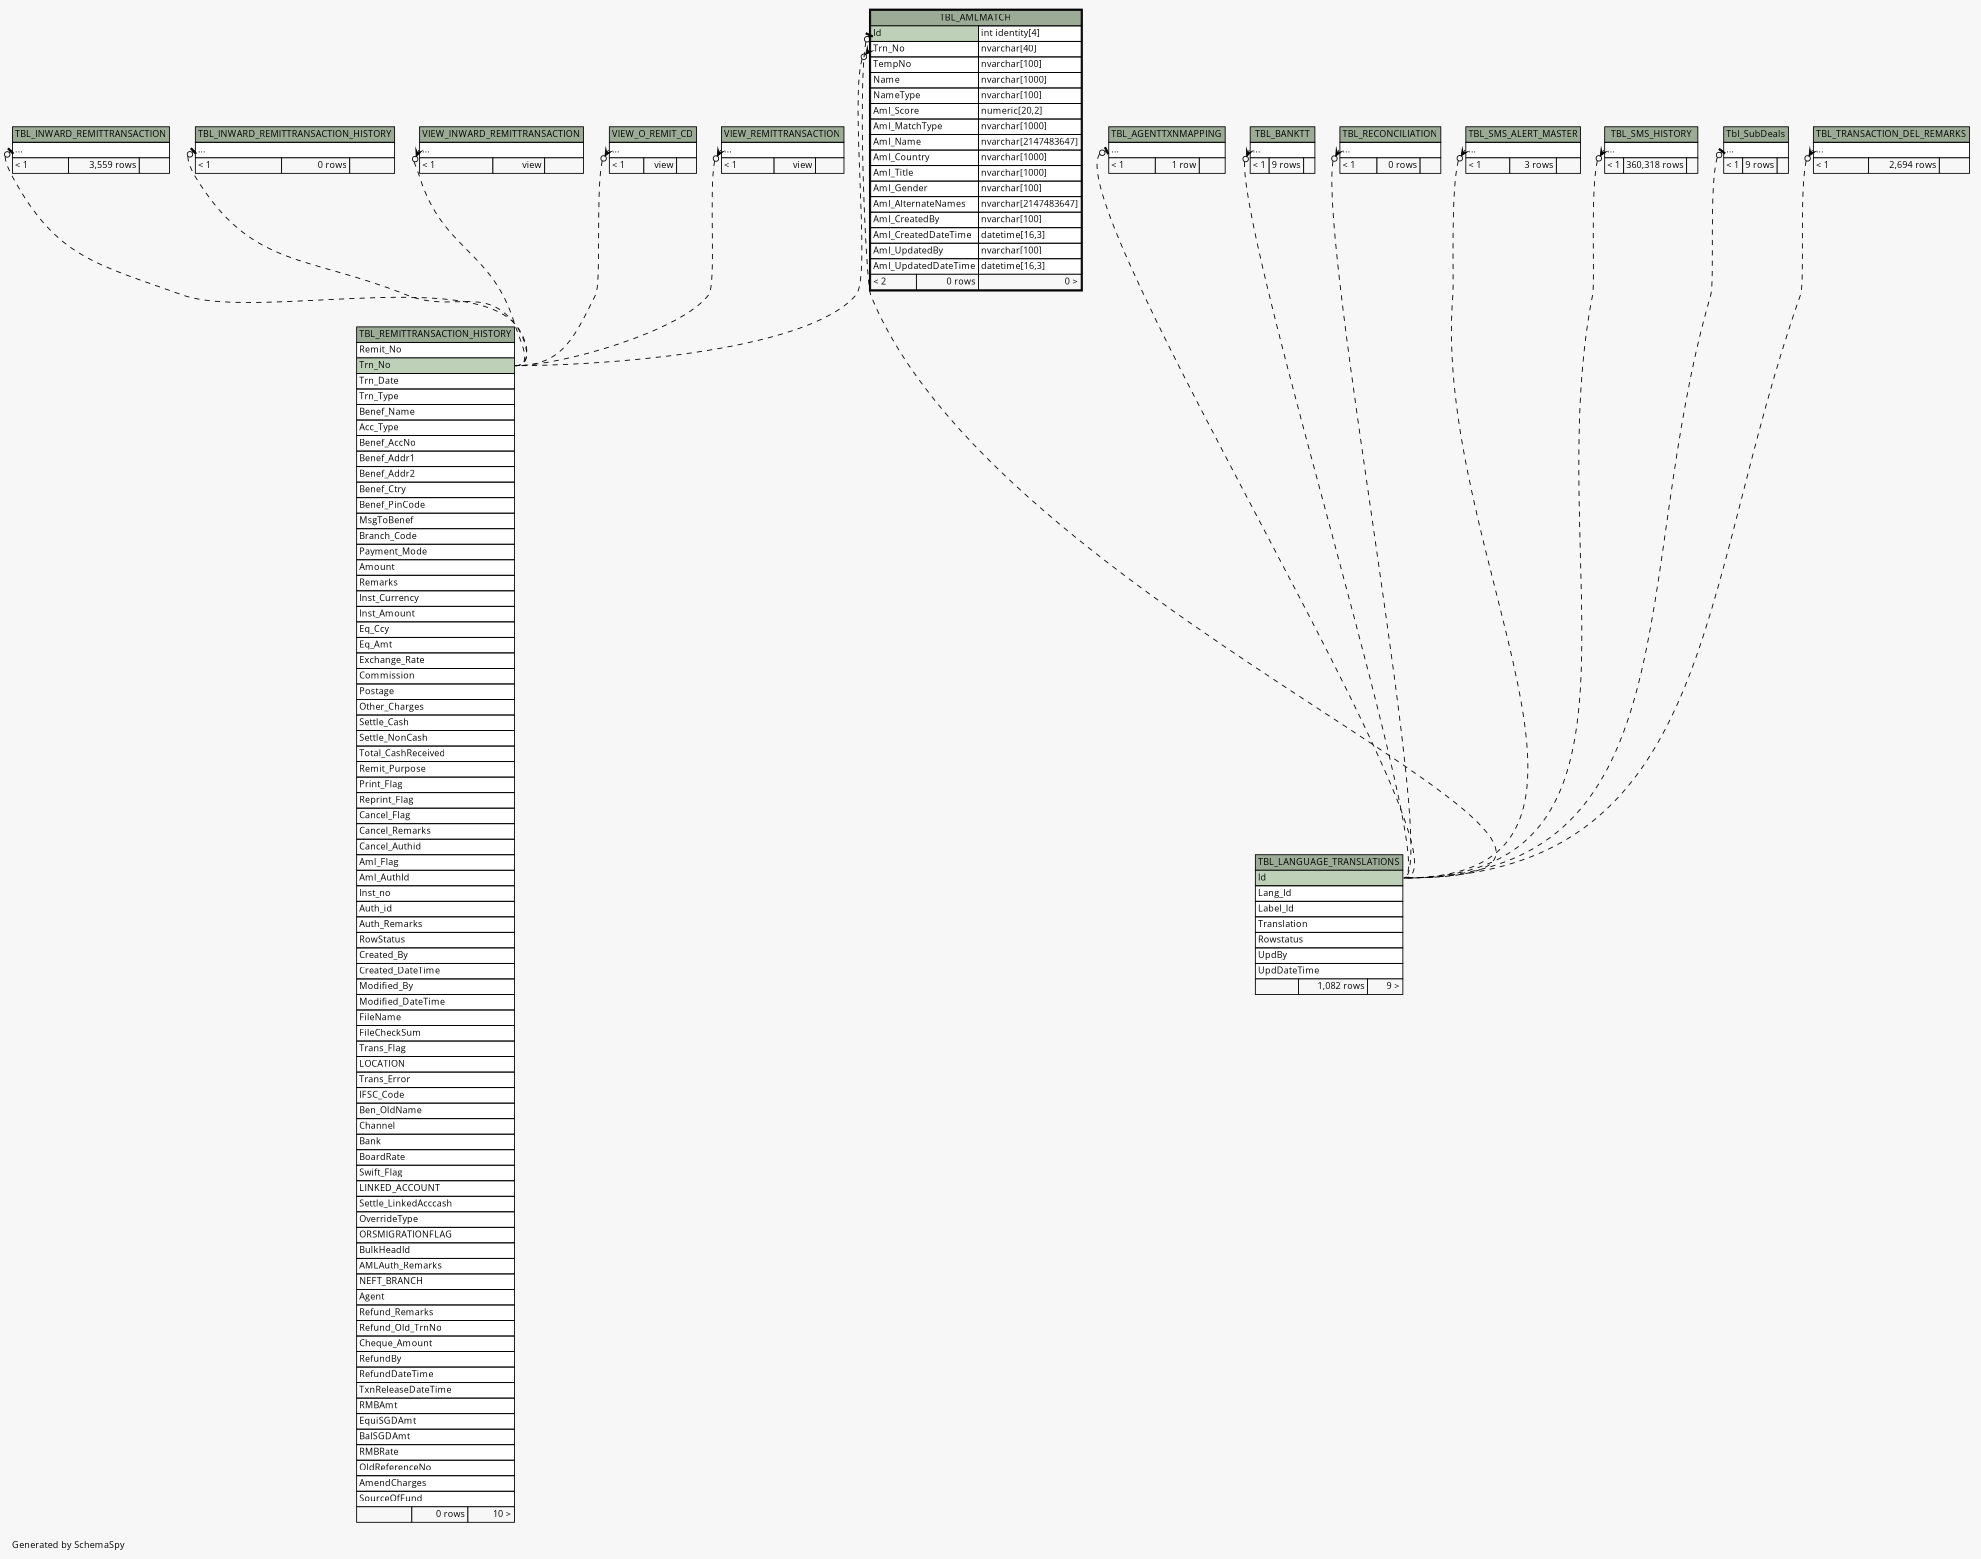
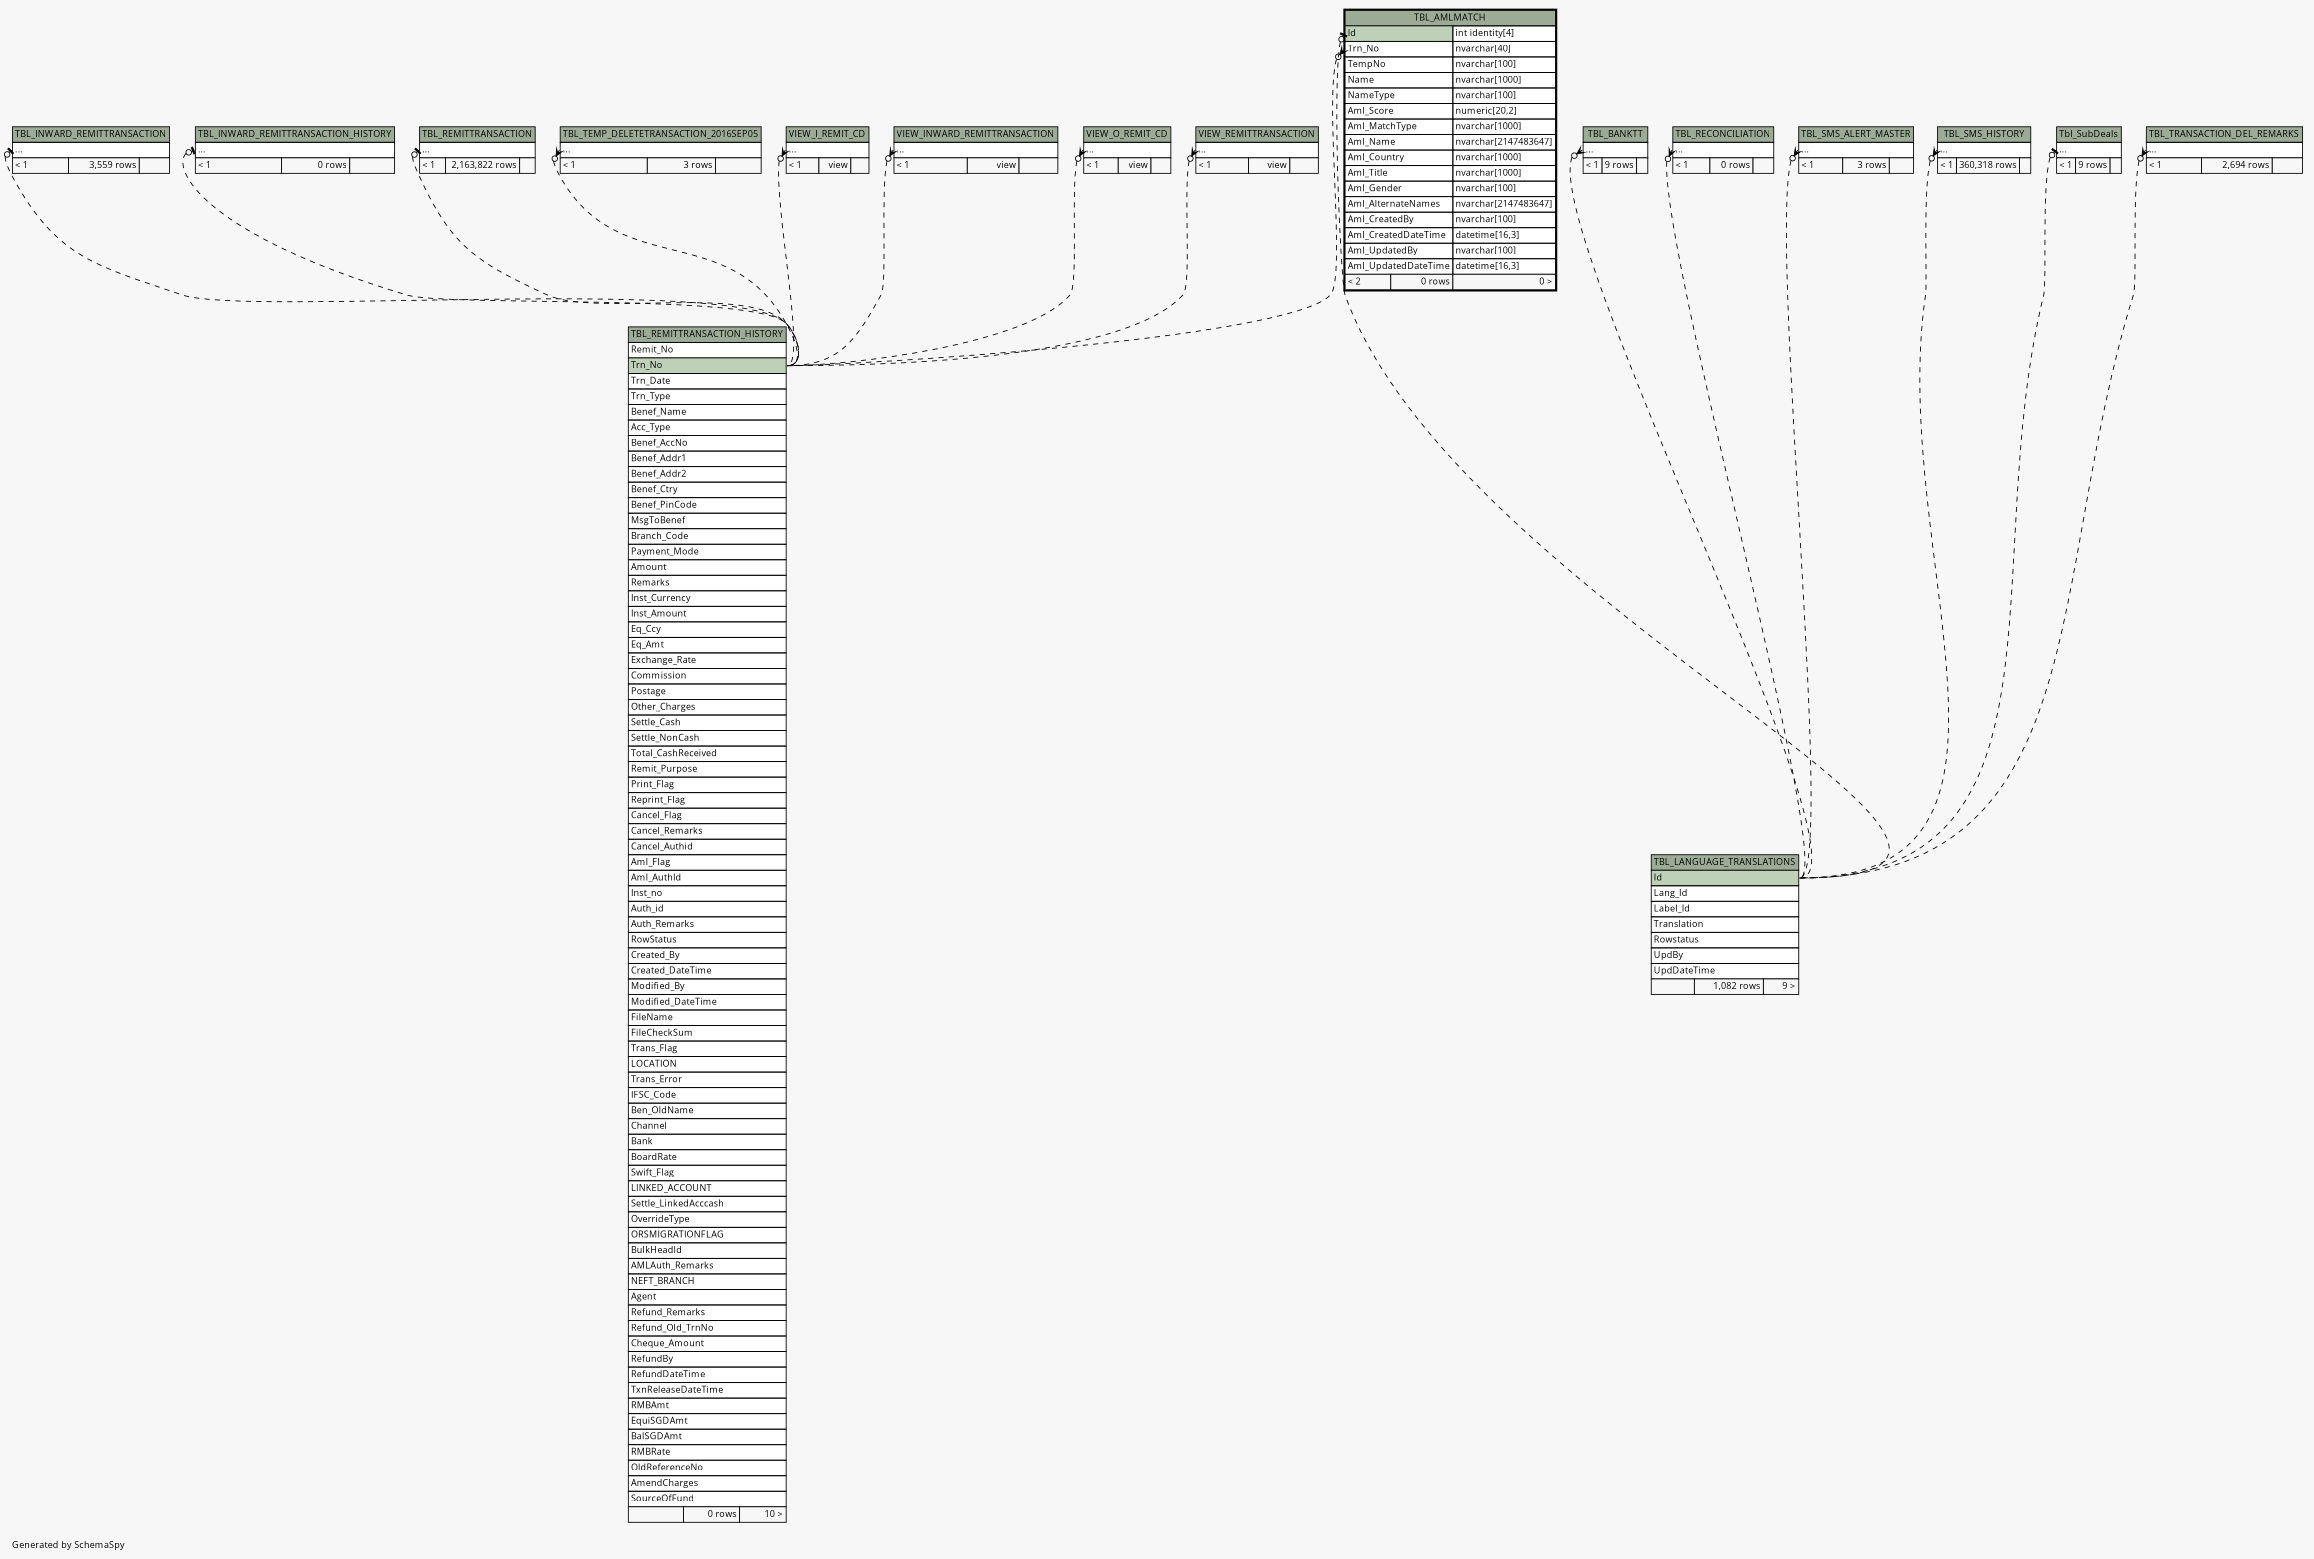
none -> (477, 150)
none -> (660, 150)
none -> (828, 150)
(1167, 150) -> none
